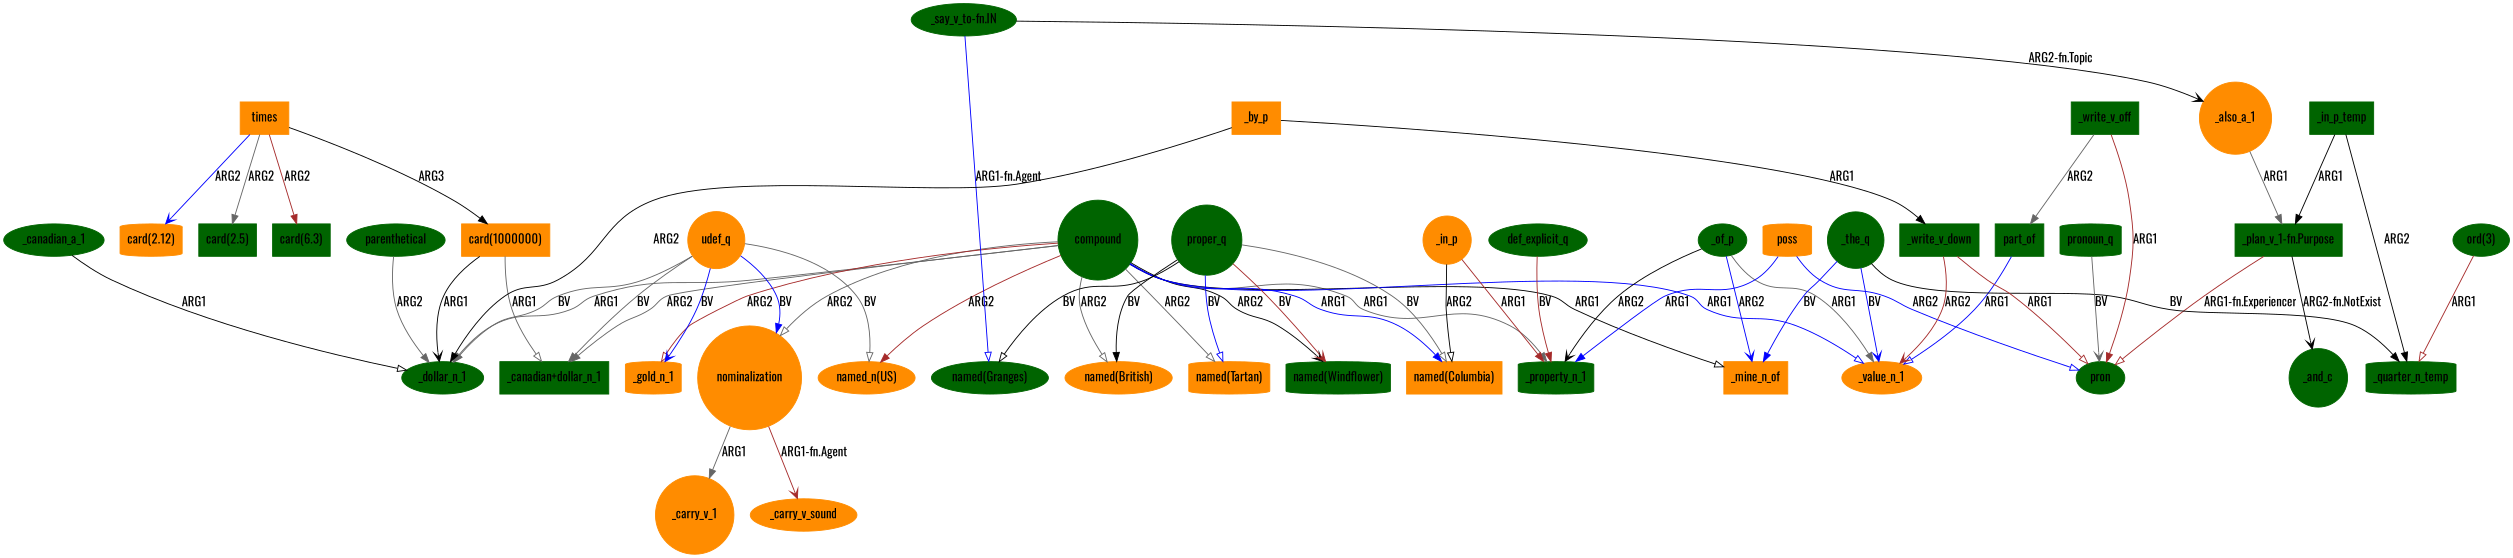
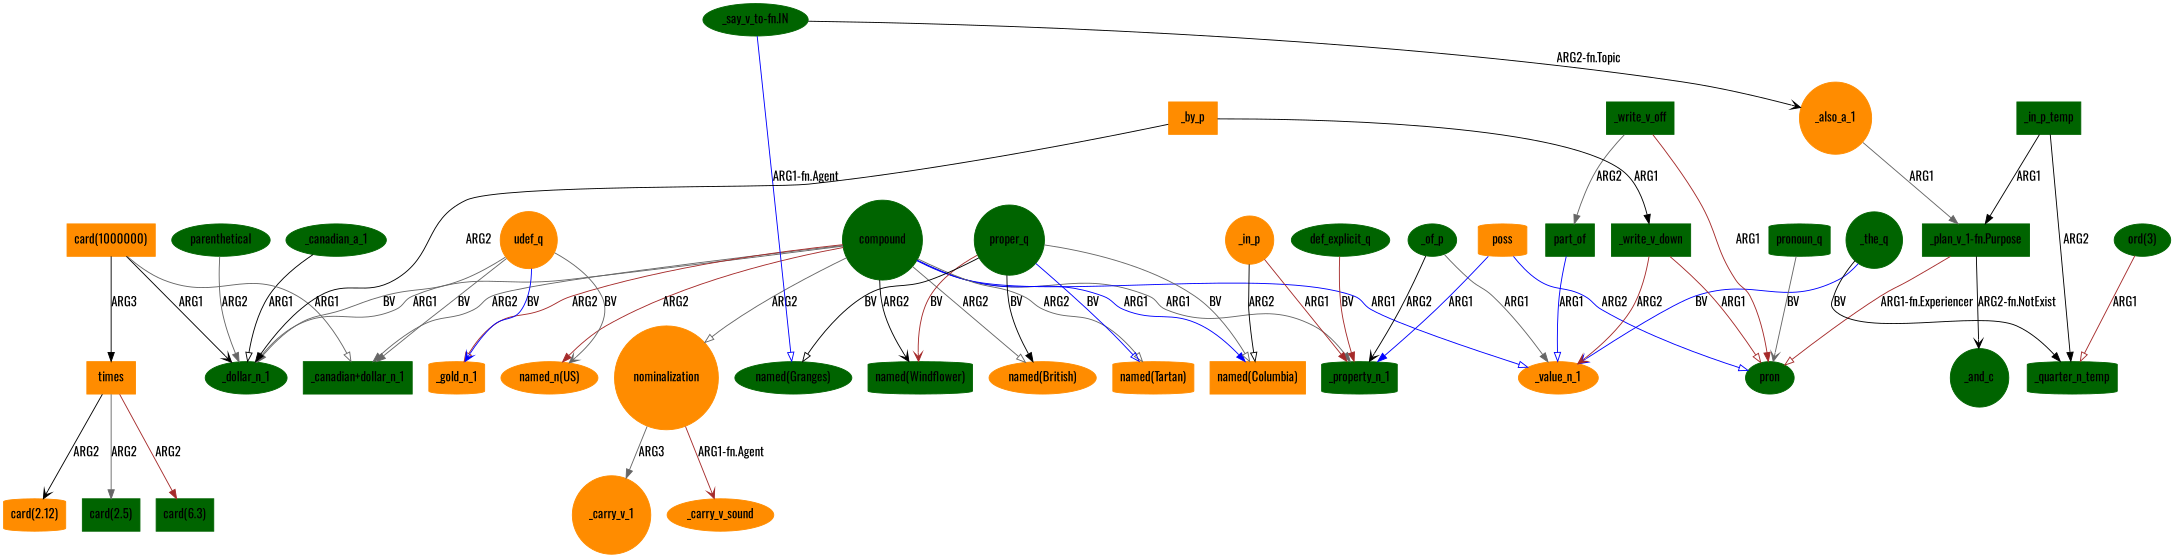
(387, 167) -> (111, 304)
(211, 176) -> (75, 443)
(839, 279) -> (603, 299)
(775, 294) -> none
(1756, 378) -> none
(734, 453) -> (652, 453)
